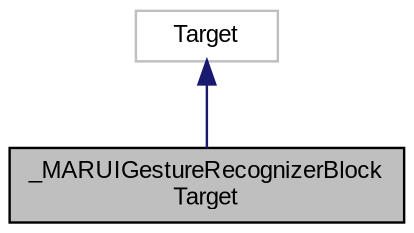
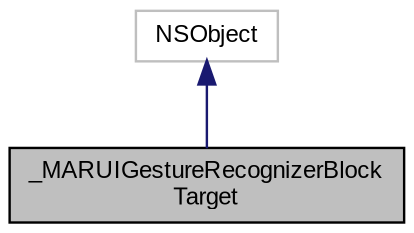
(207, 36) -> (207, 36)
